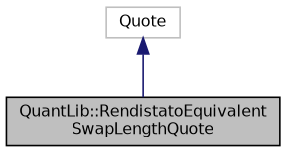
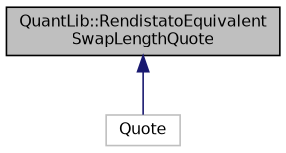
(143, 76) -> (143, 93)
